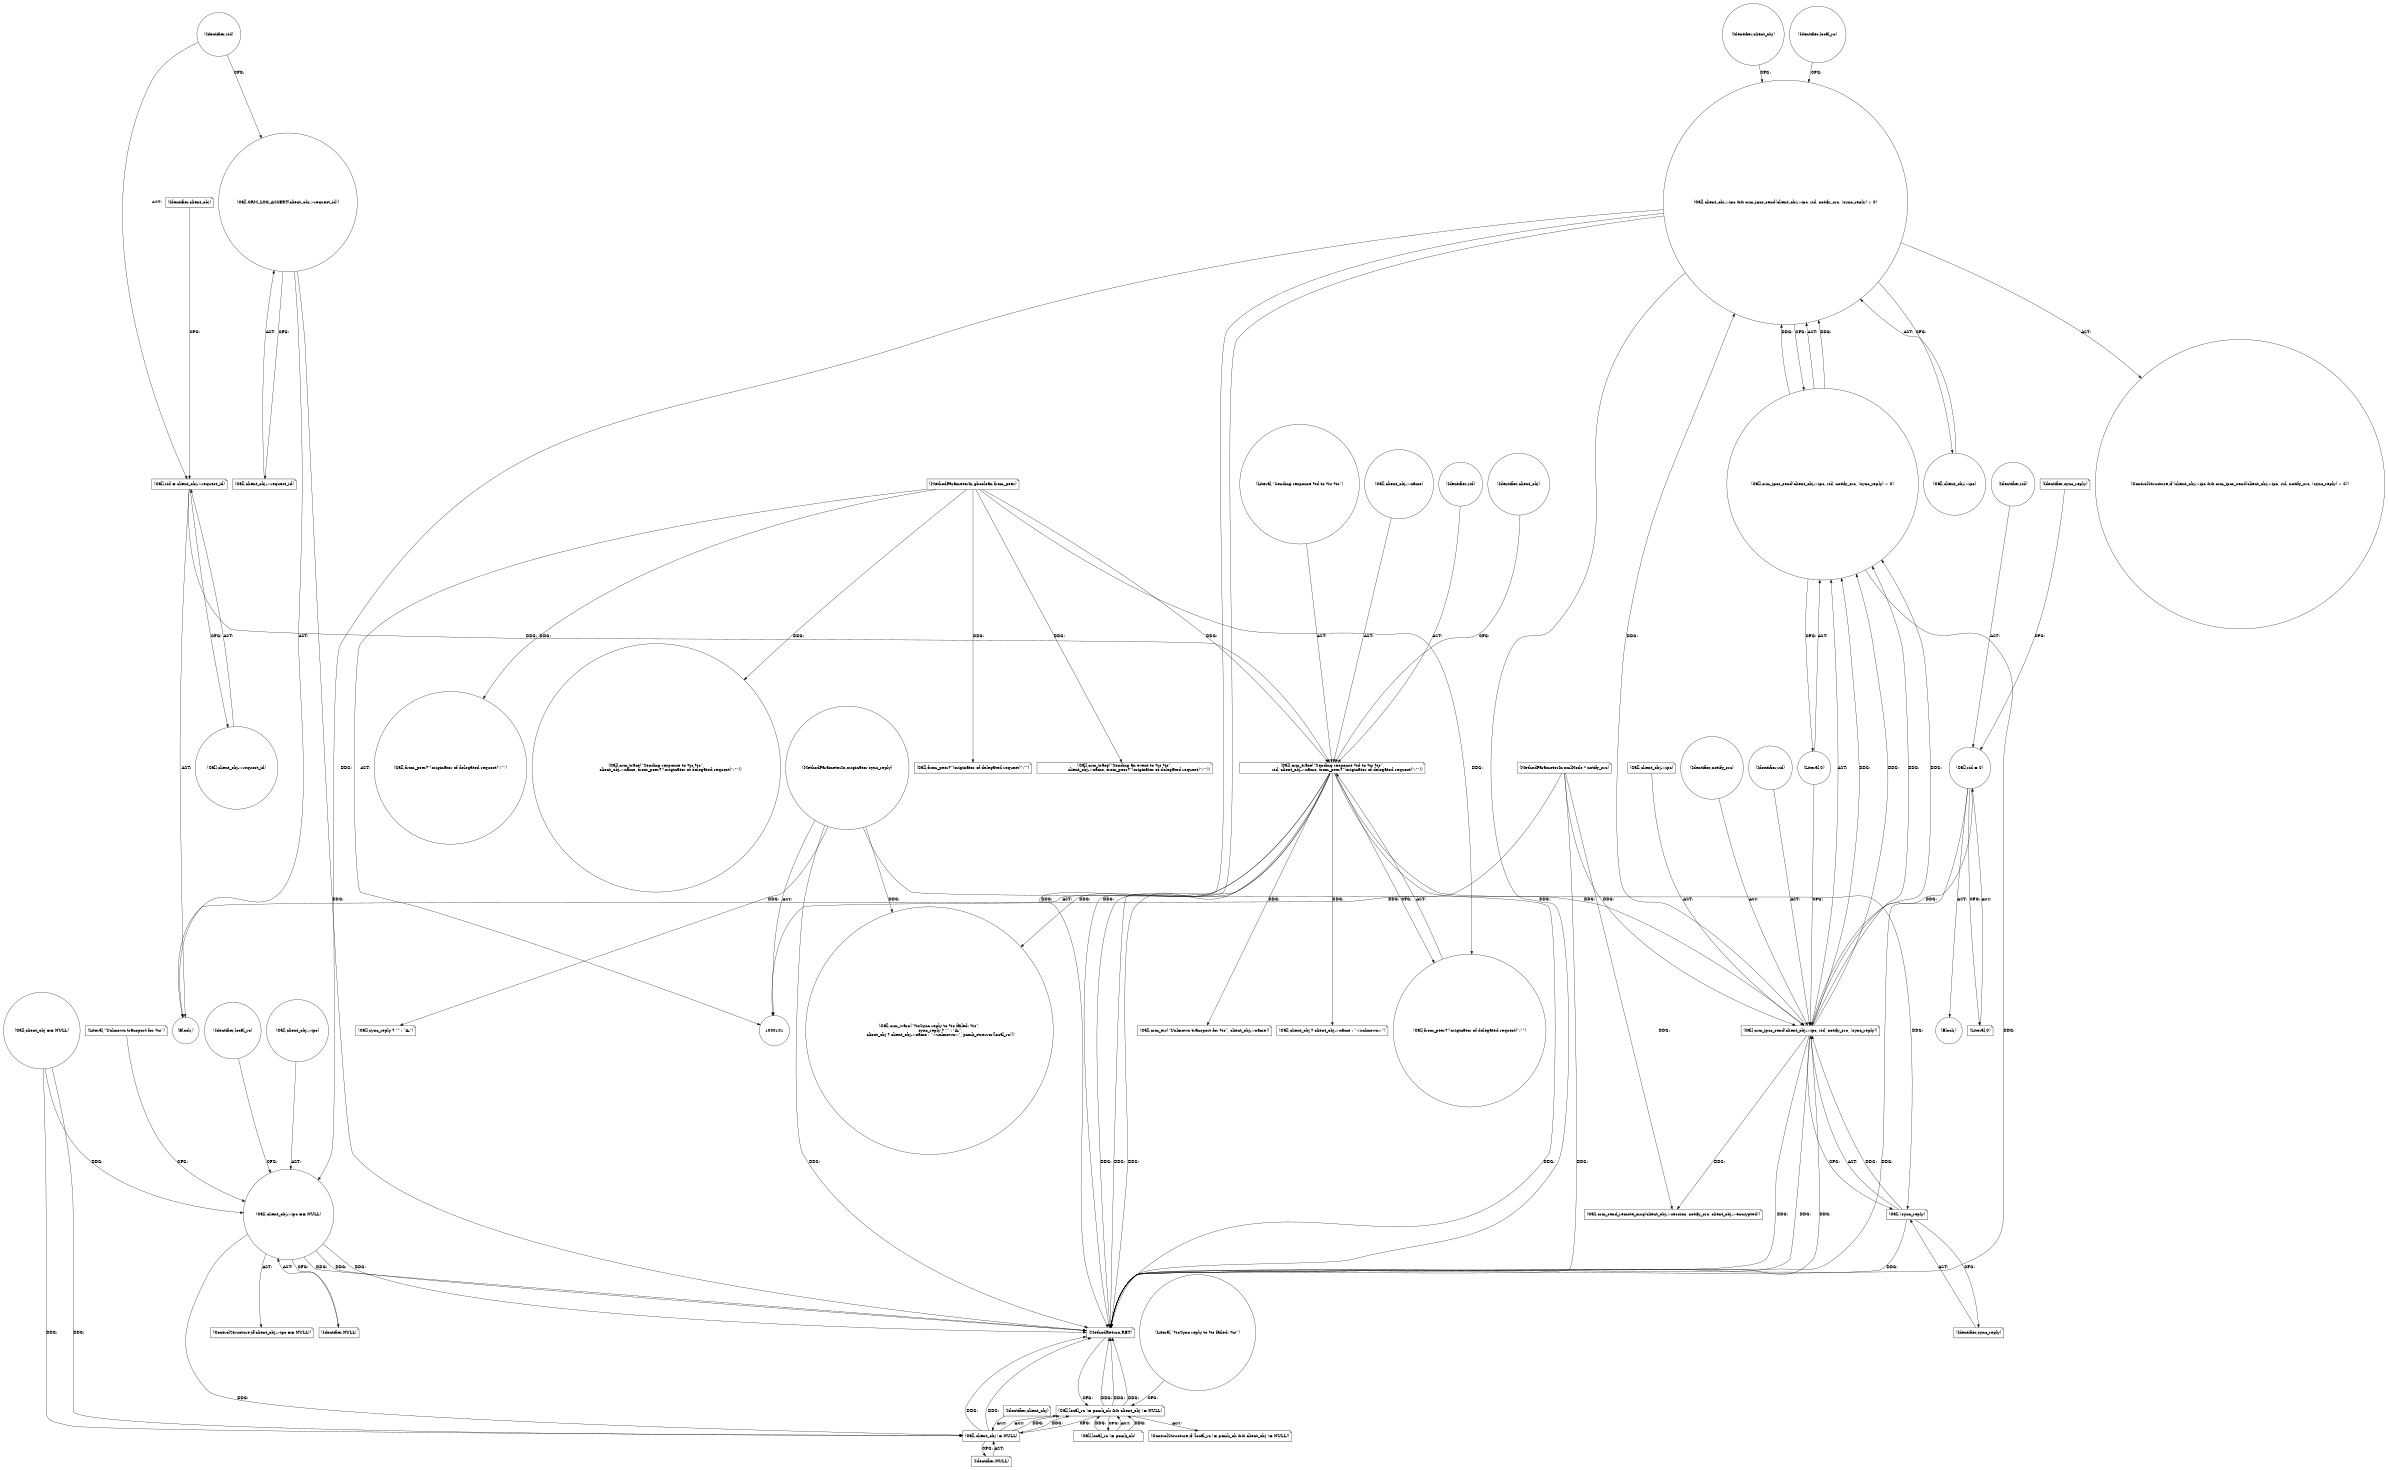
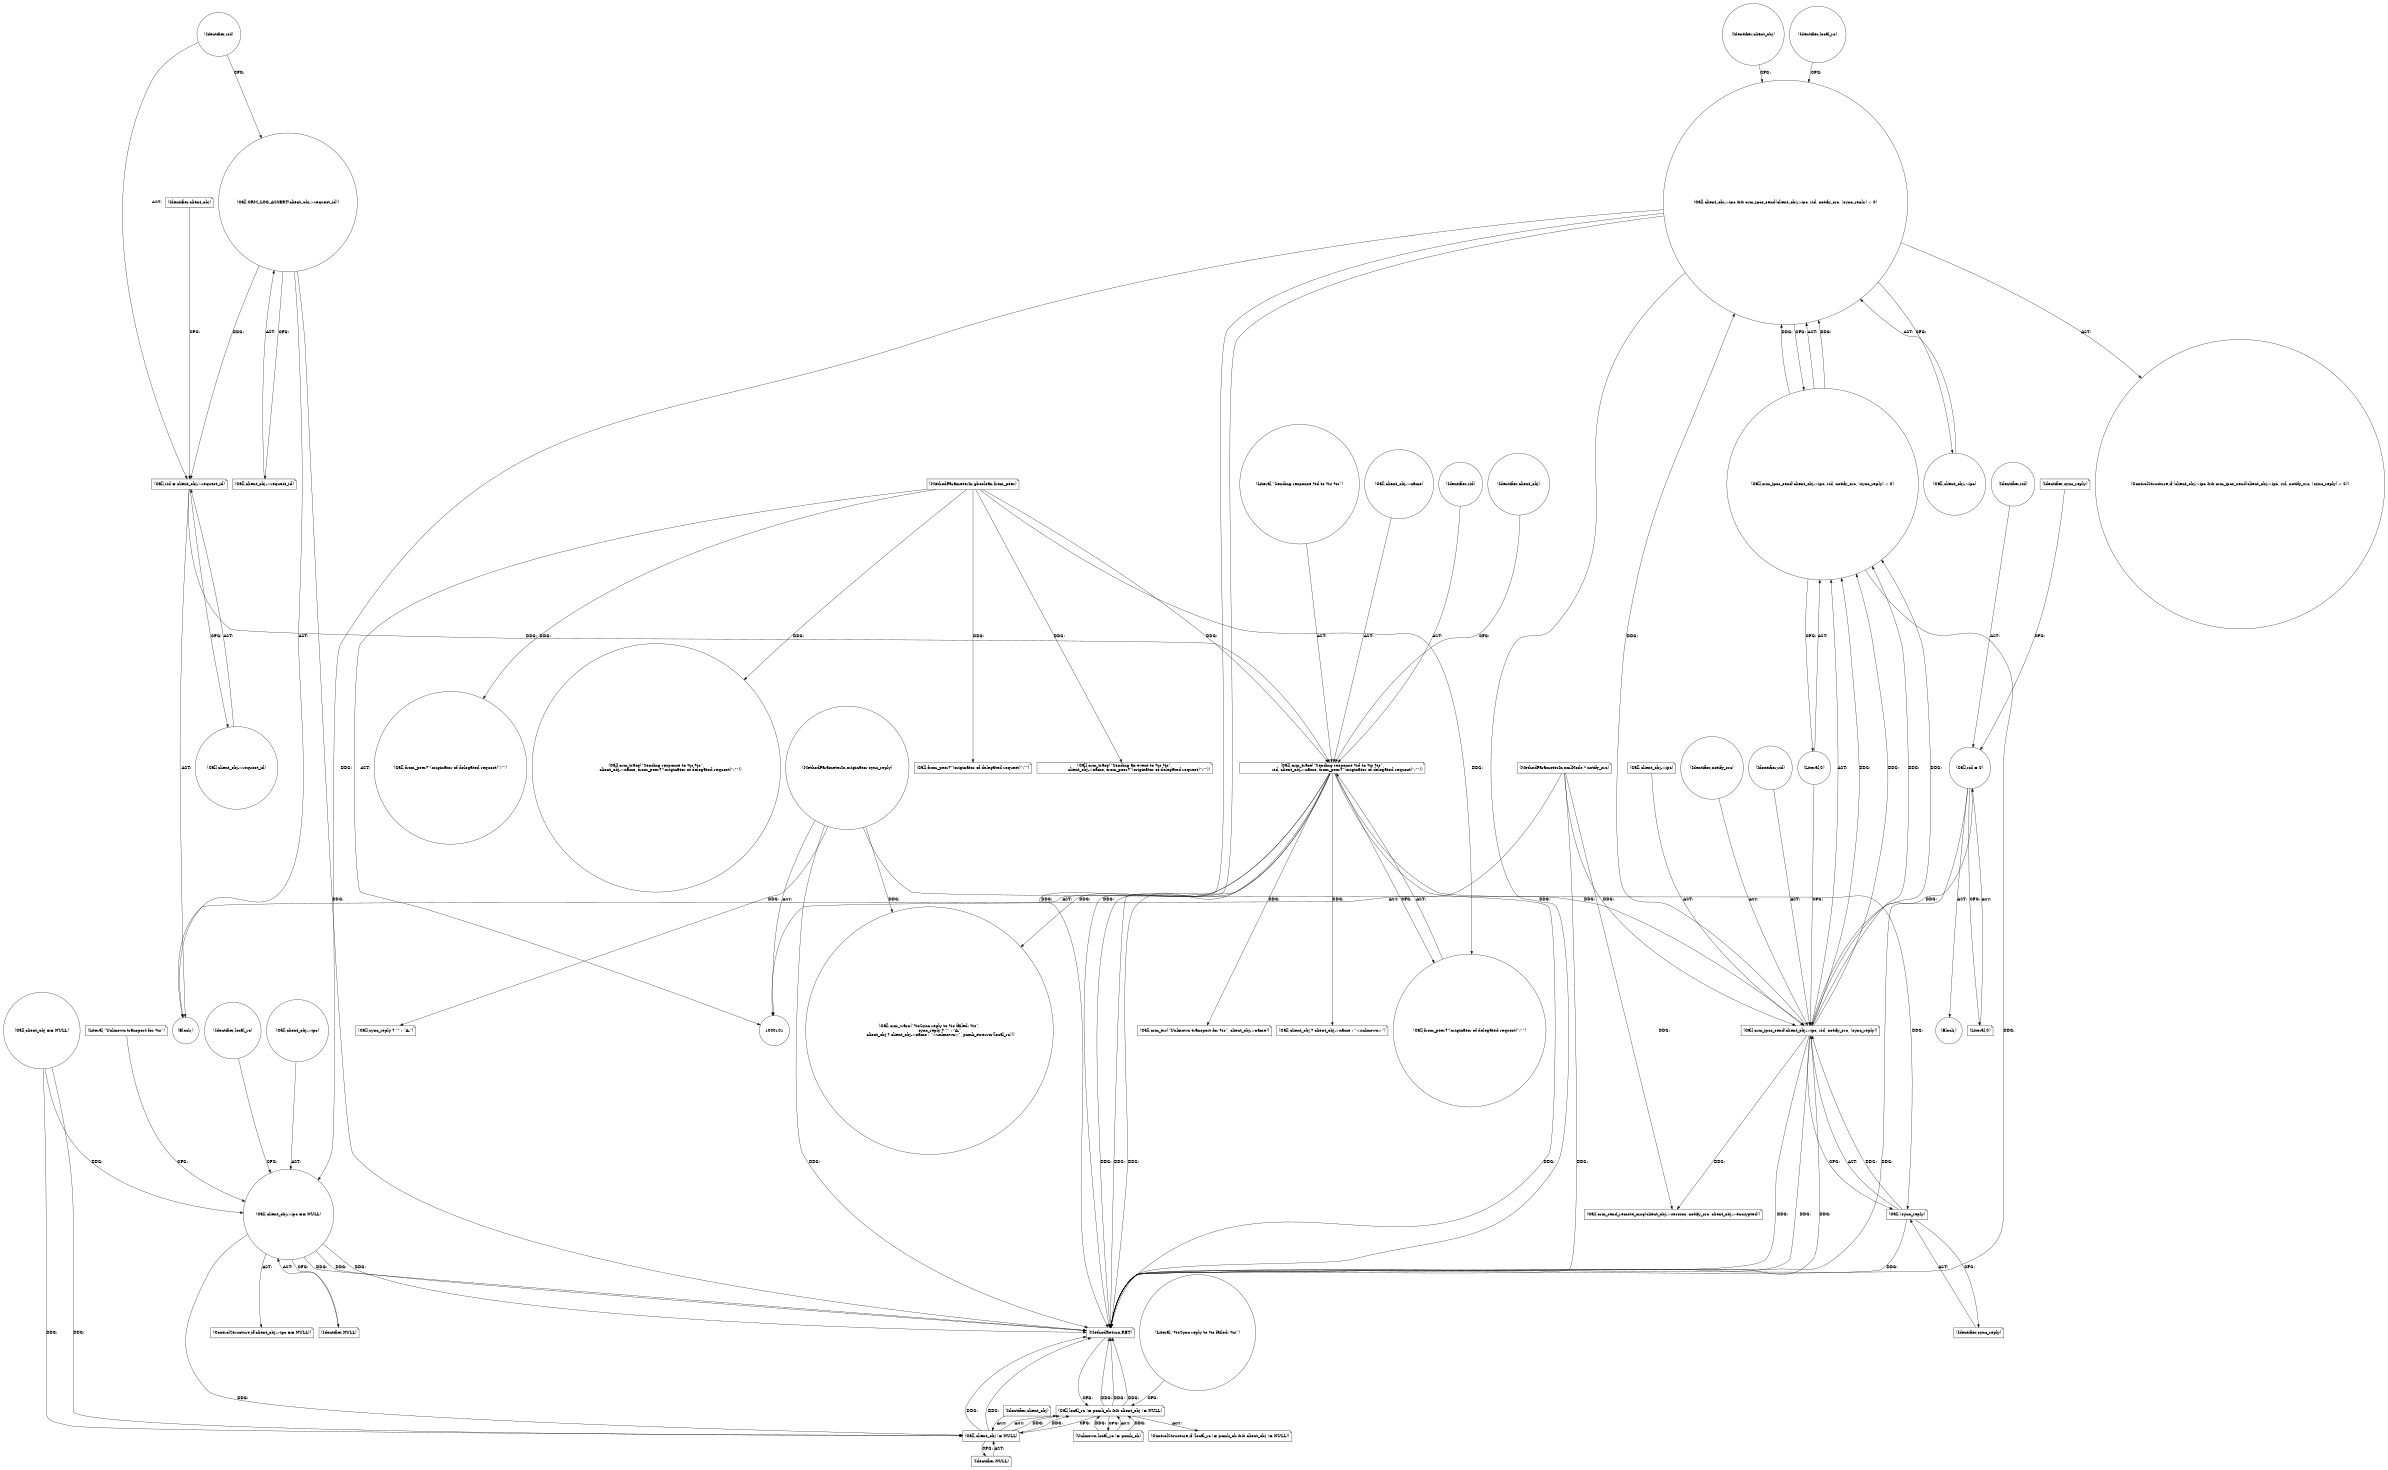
none -> (220, 369)
(1394, 899) -> (1394, 899)
(1108, 1436) -> (1108, 1436)
